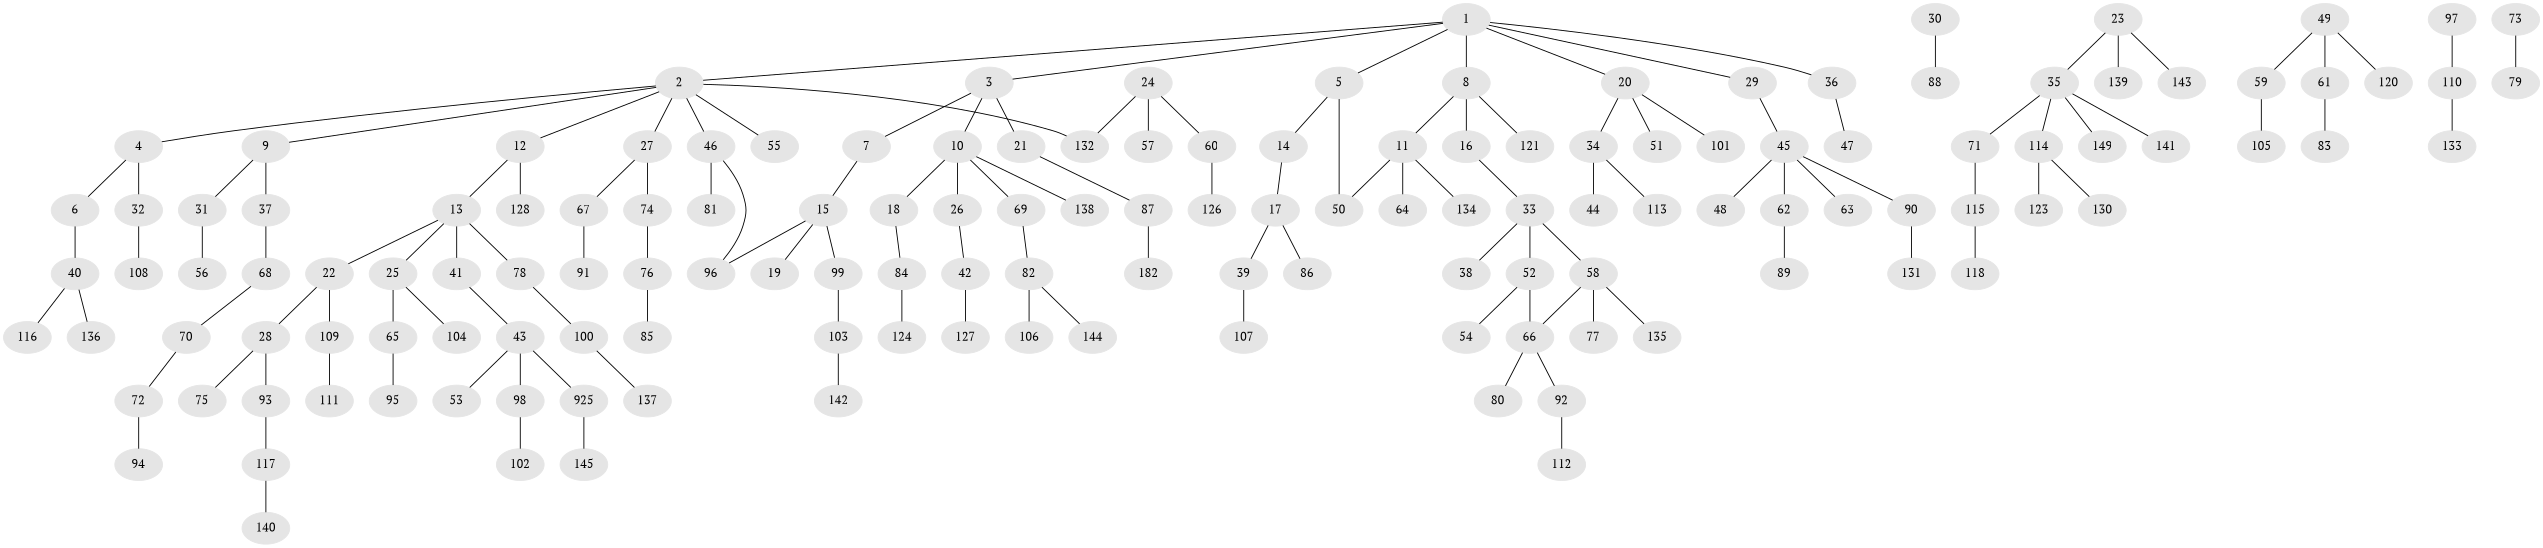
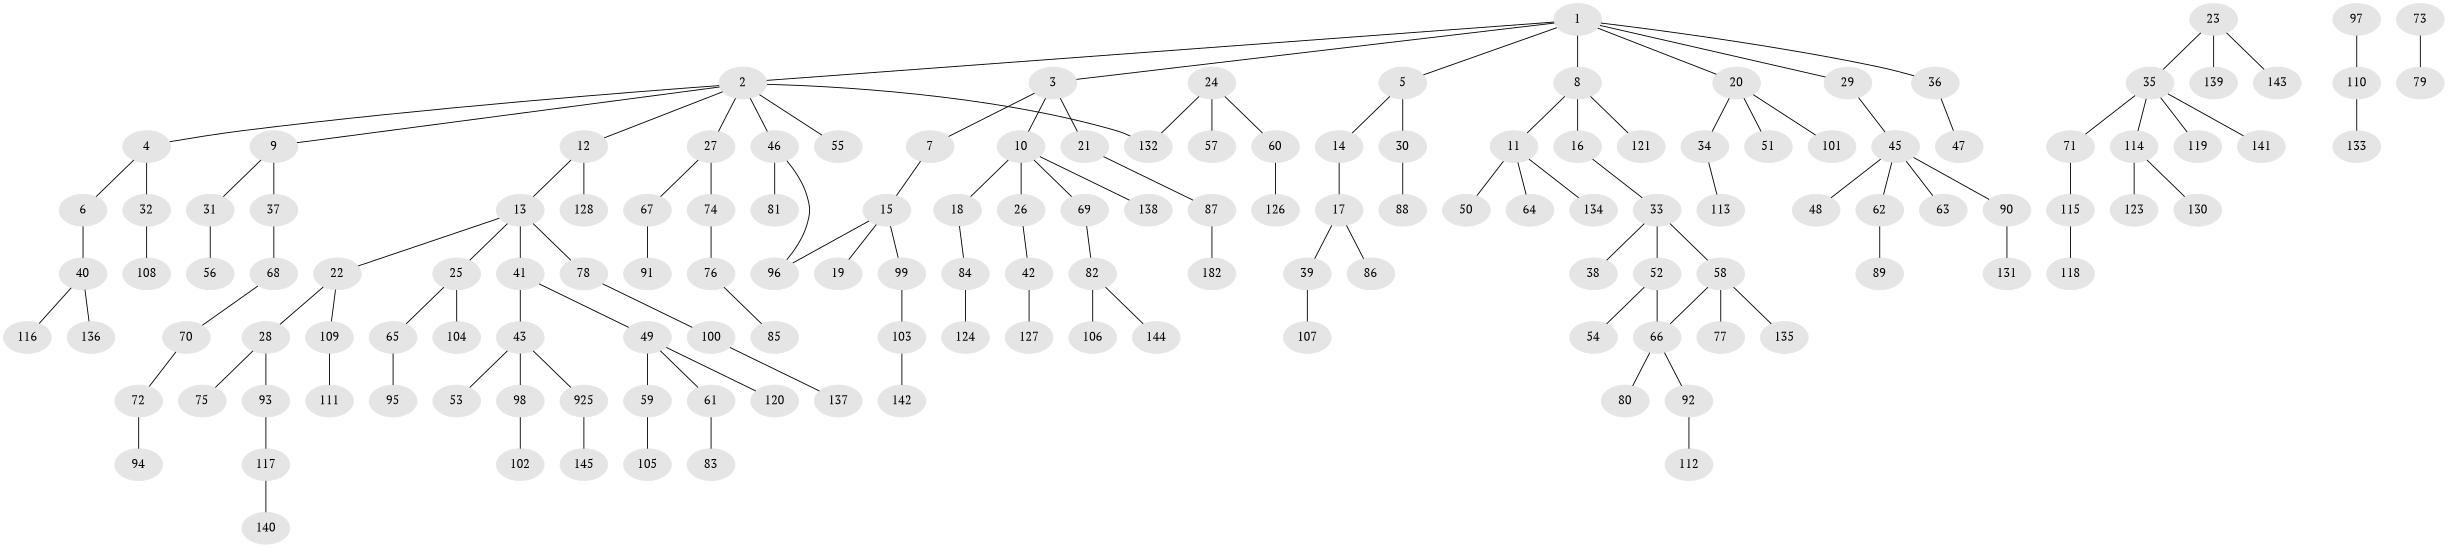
(1339, 147) -> (1403, 115)
(2102, 147) -> (2198, 147)
(1594, 210) -> none
none -> (584, 306)
